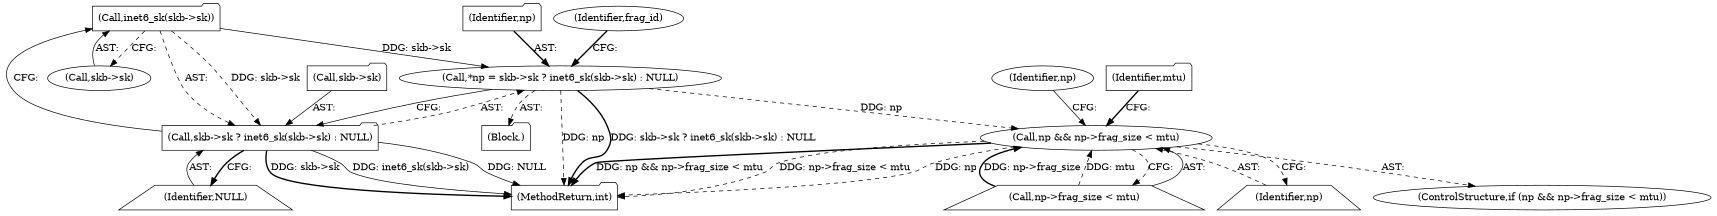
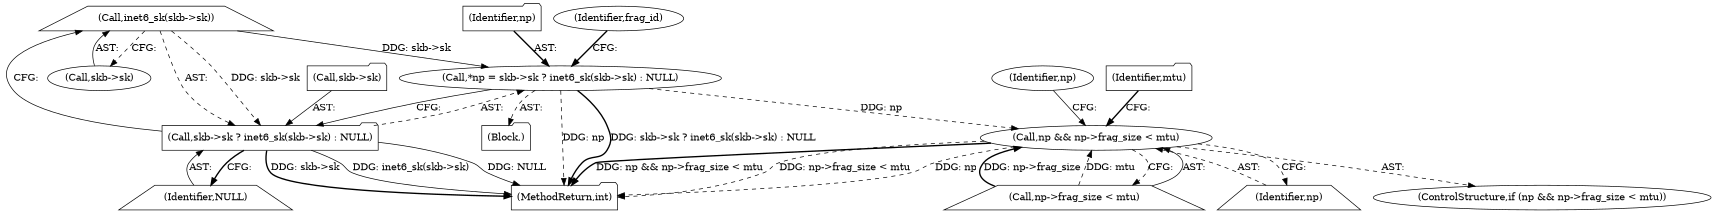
(156, 19) -> (156, 19)
